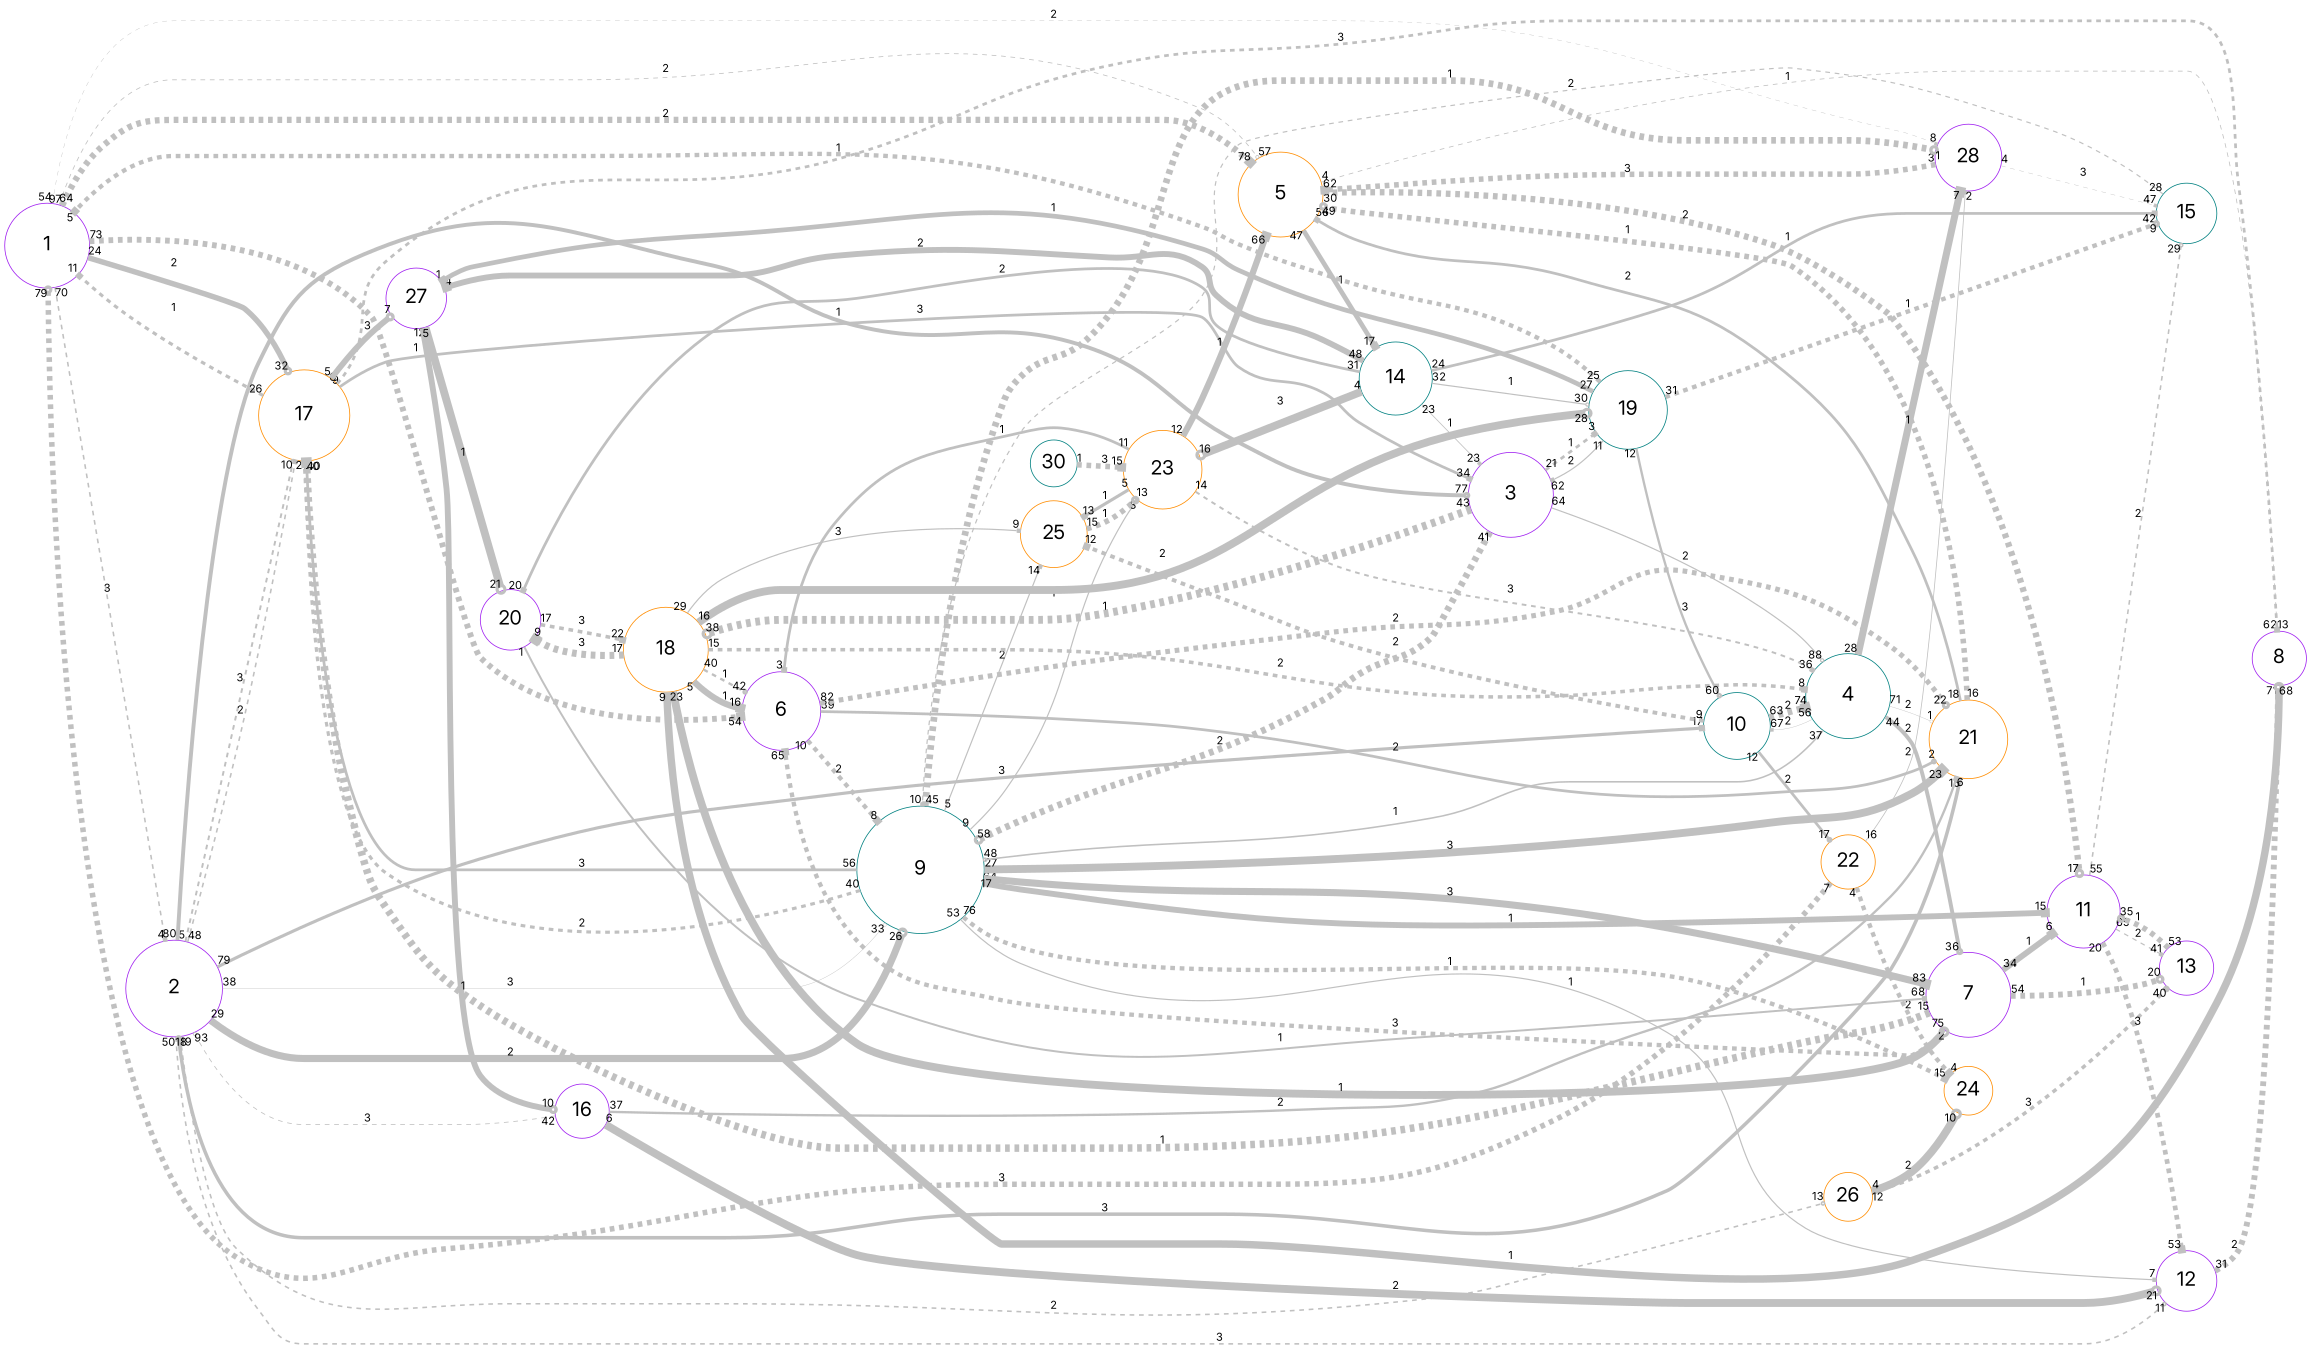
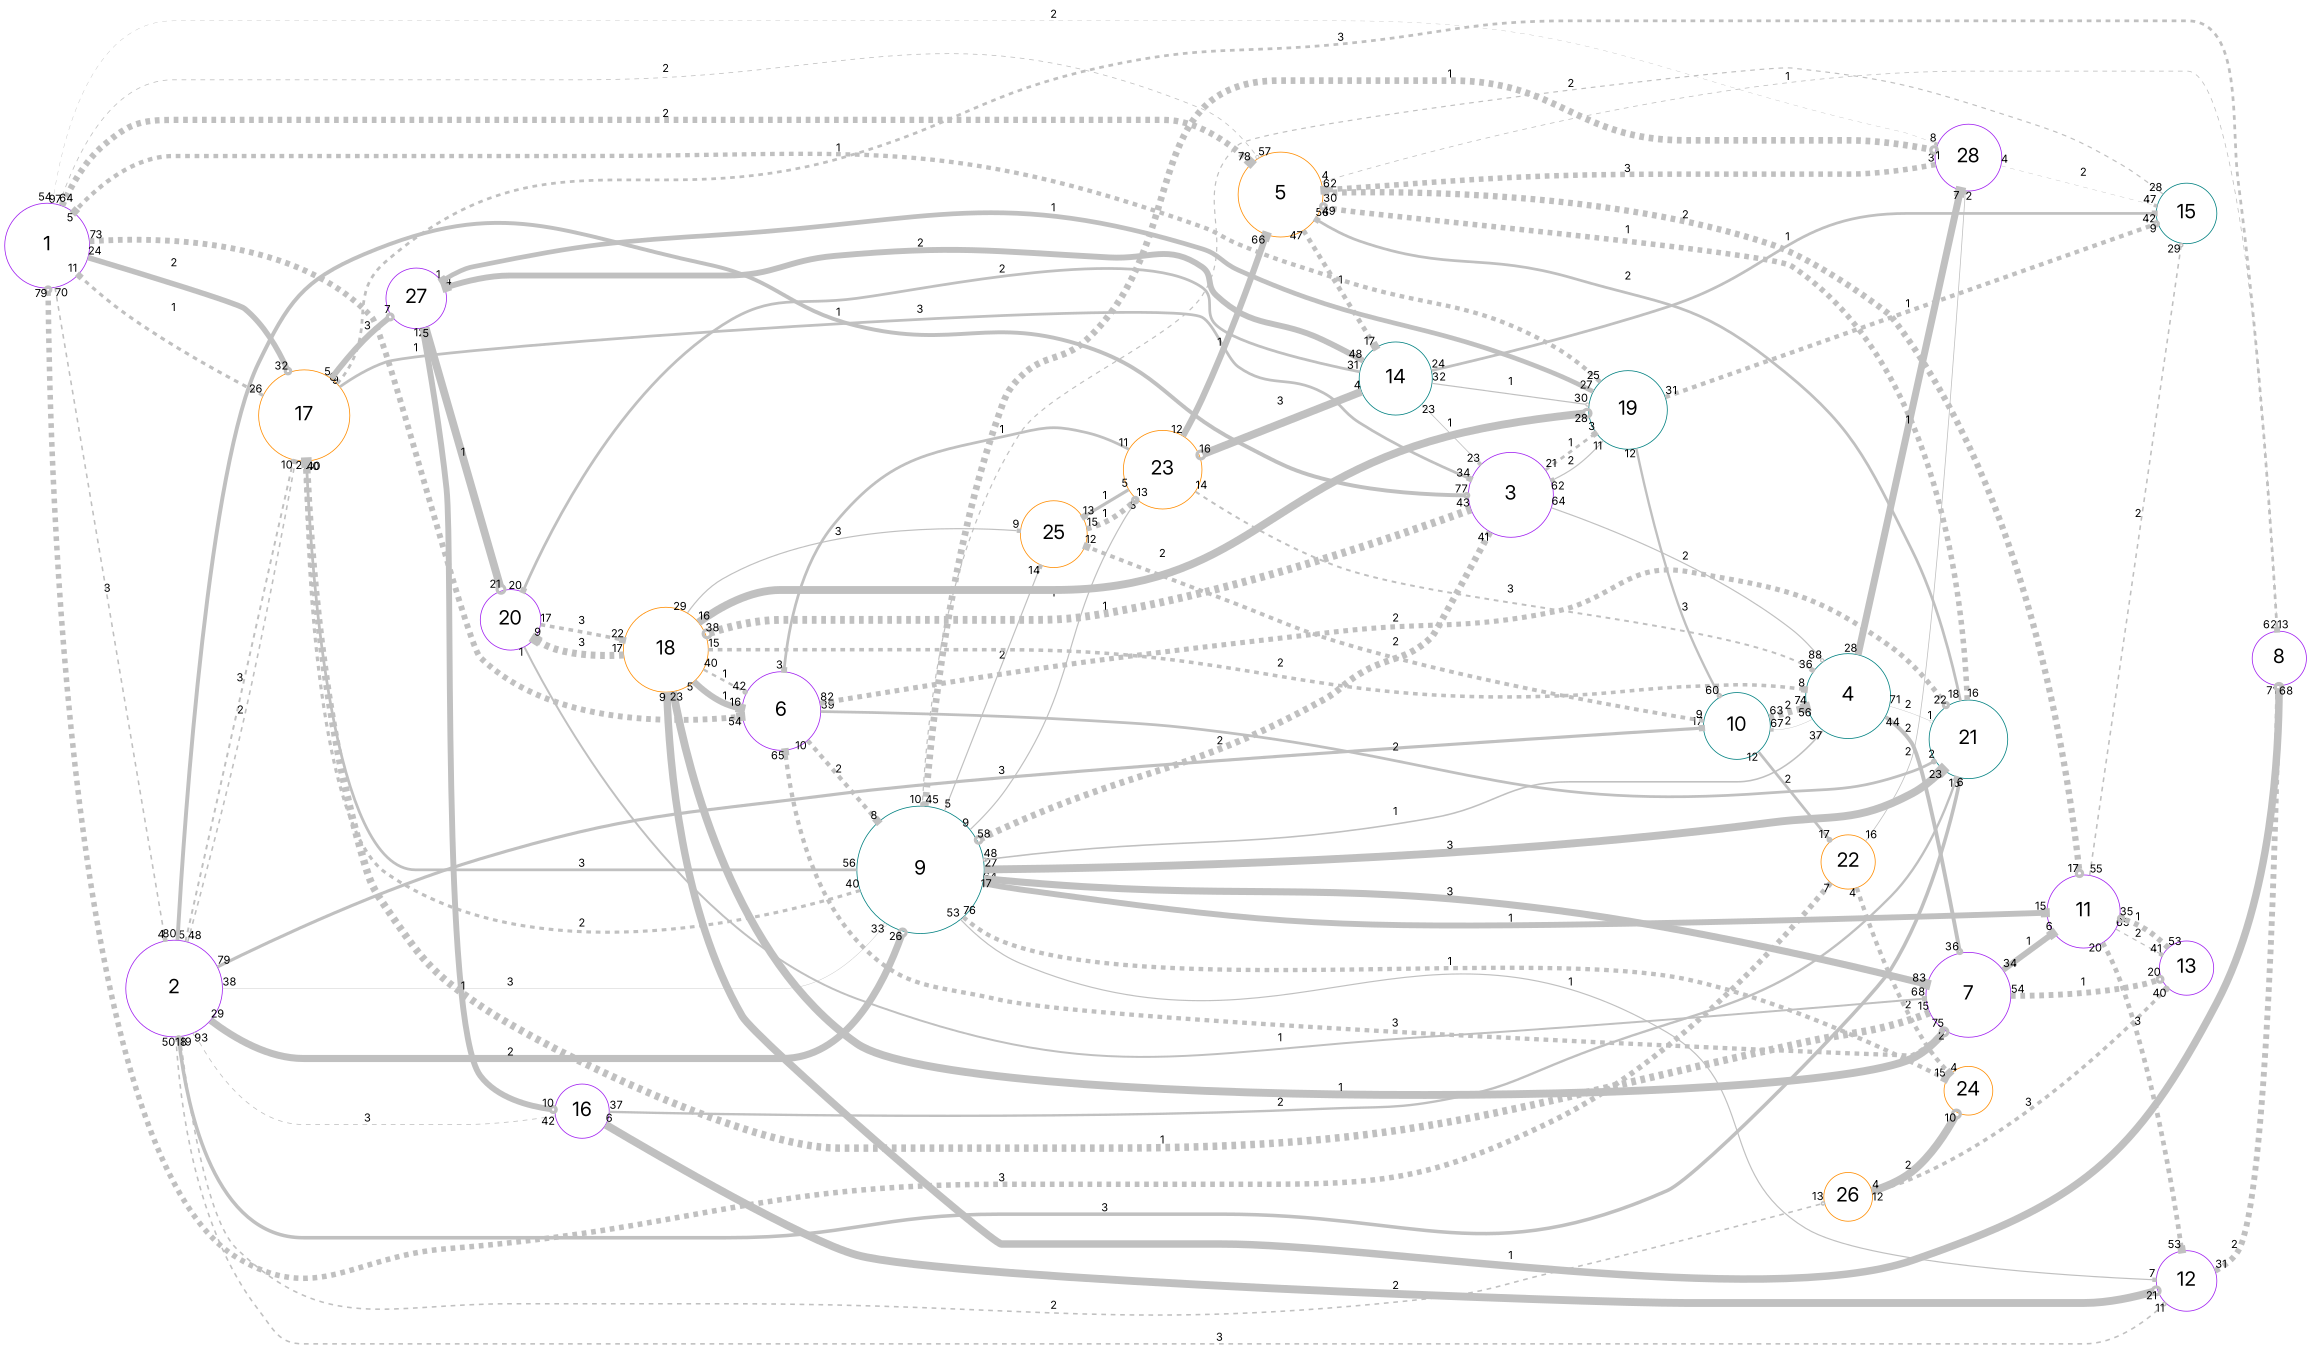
(2084, 173) -> (2084, 173)
(1339, 287) -> (1339, 287)
(1054, 463) -> none
(1968, 739) -> (1968, 739)
